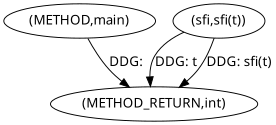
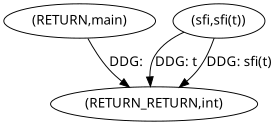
(80, 21) -> (80, 21)
(154, 104) -> (154, 104)
